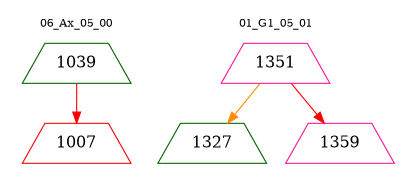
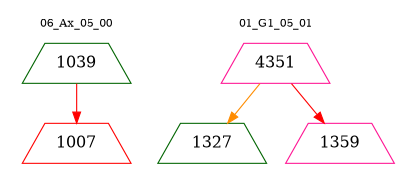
(276, 63) -> (276, 63)
